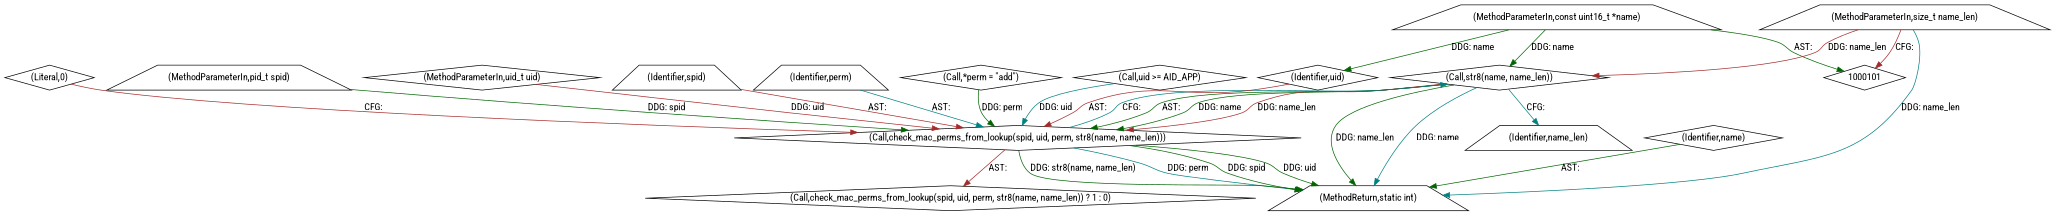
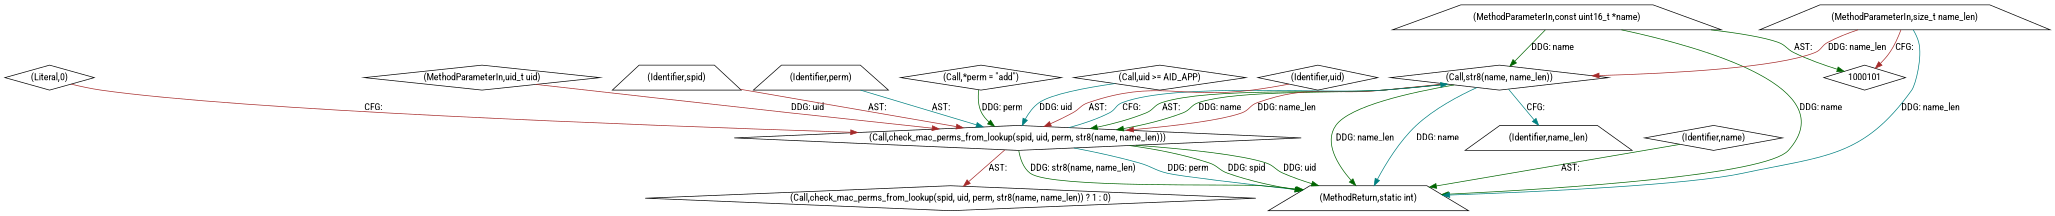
(1430, 49) -> (1741, 167)
(229, 78) -> none
